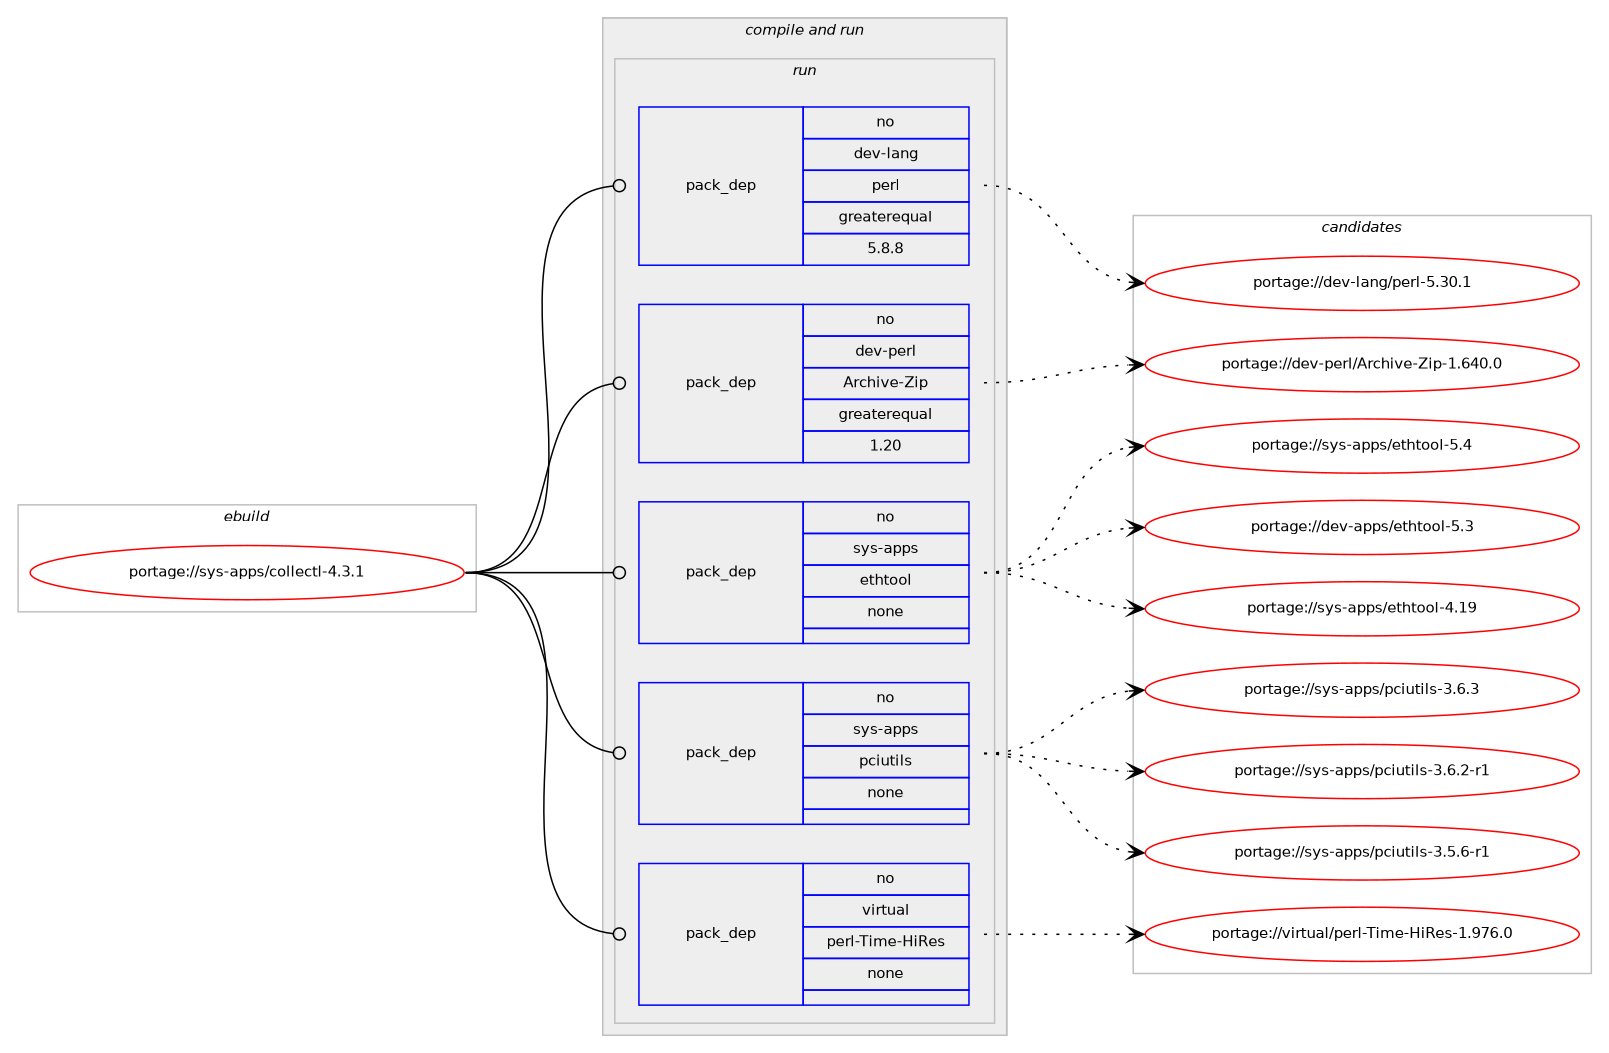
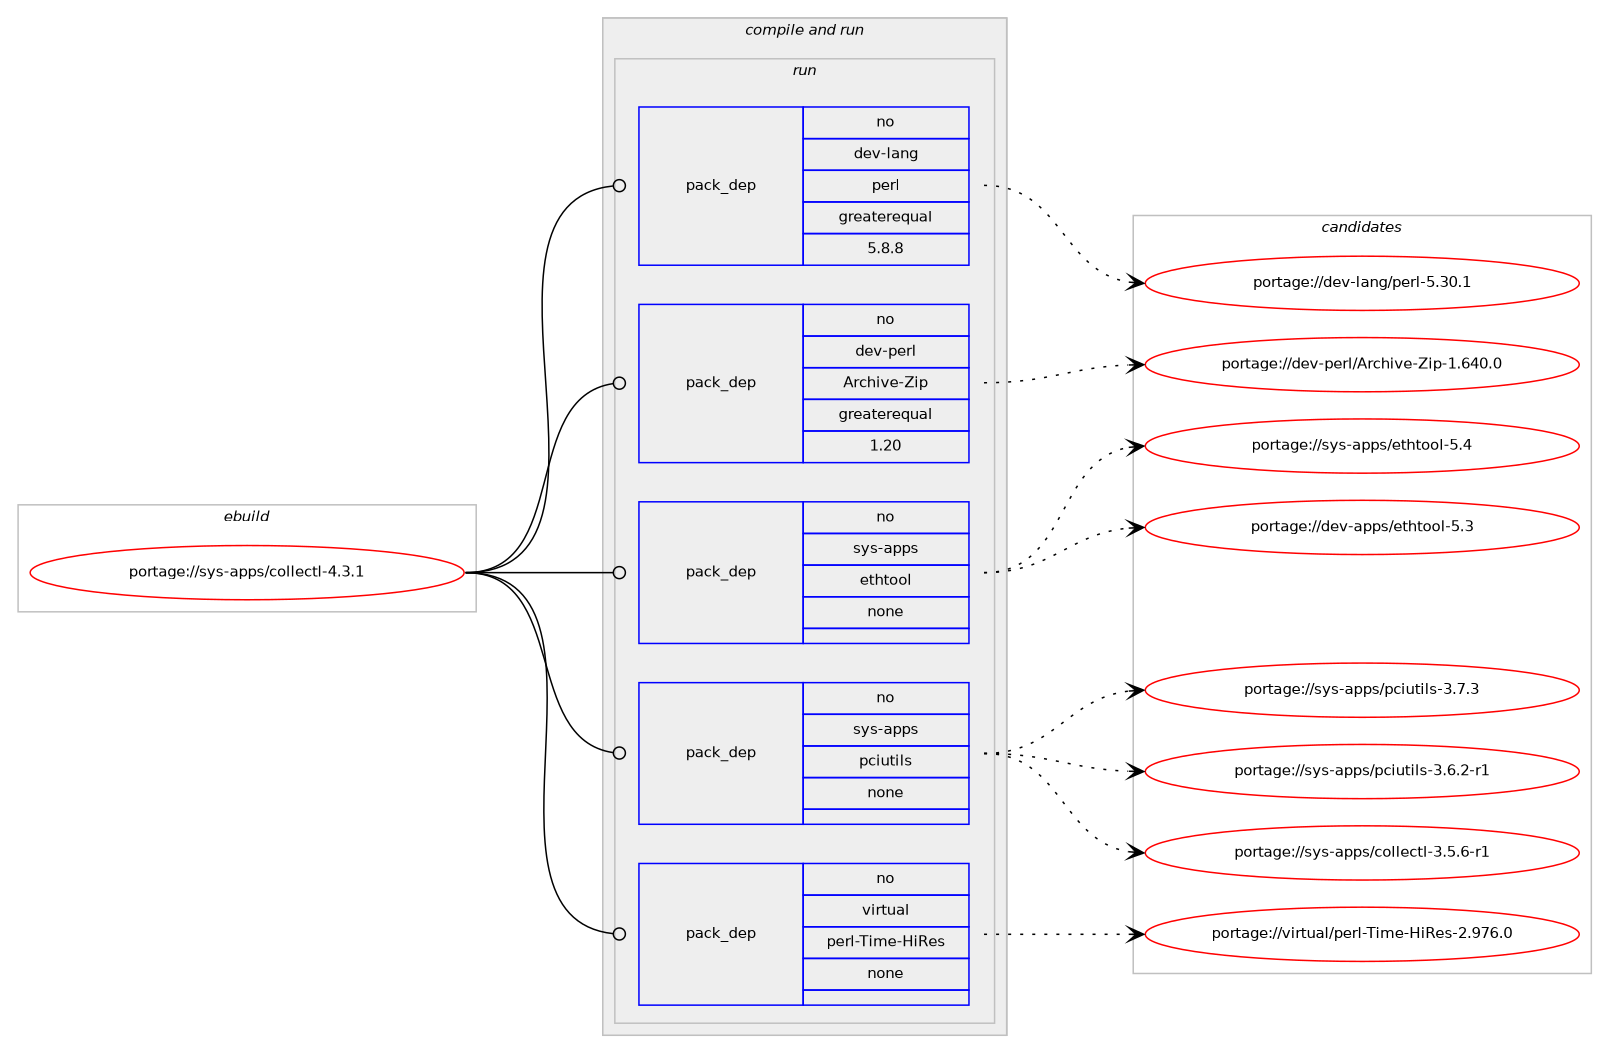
(1362, 609) -> none
(1362, 690) -> (1362, 690)
(1362, 853) -> (1362, 853)
(1362, 934) -> (1362, 934)
